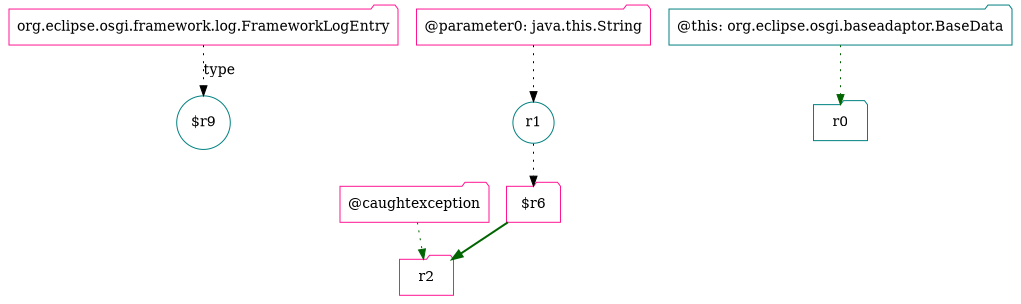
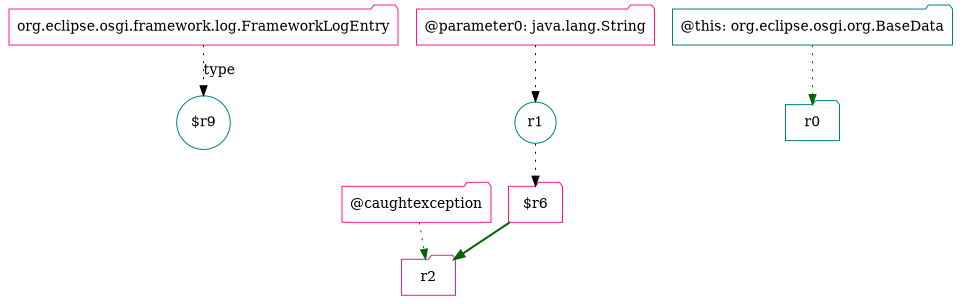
(534, 27) -> (536, 27)
(840, 27) -> (812, 27)
